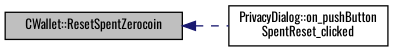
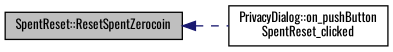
(94, 26) -> (94, 26)
